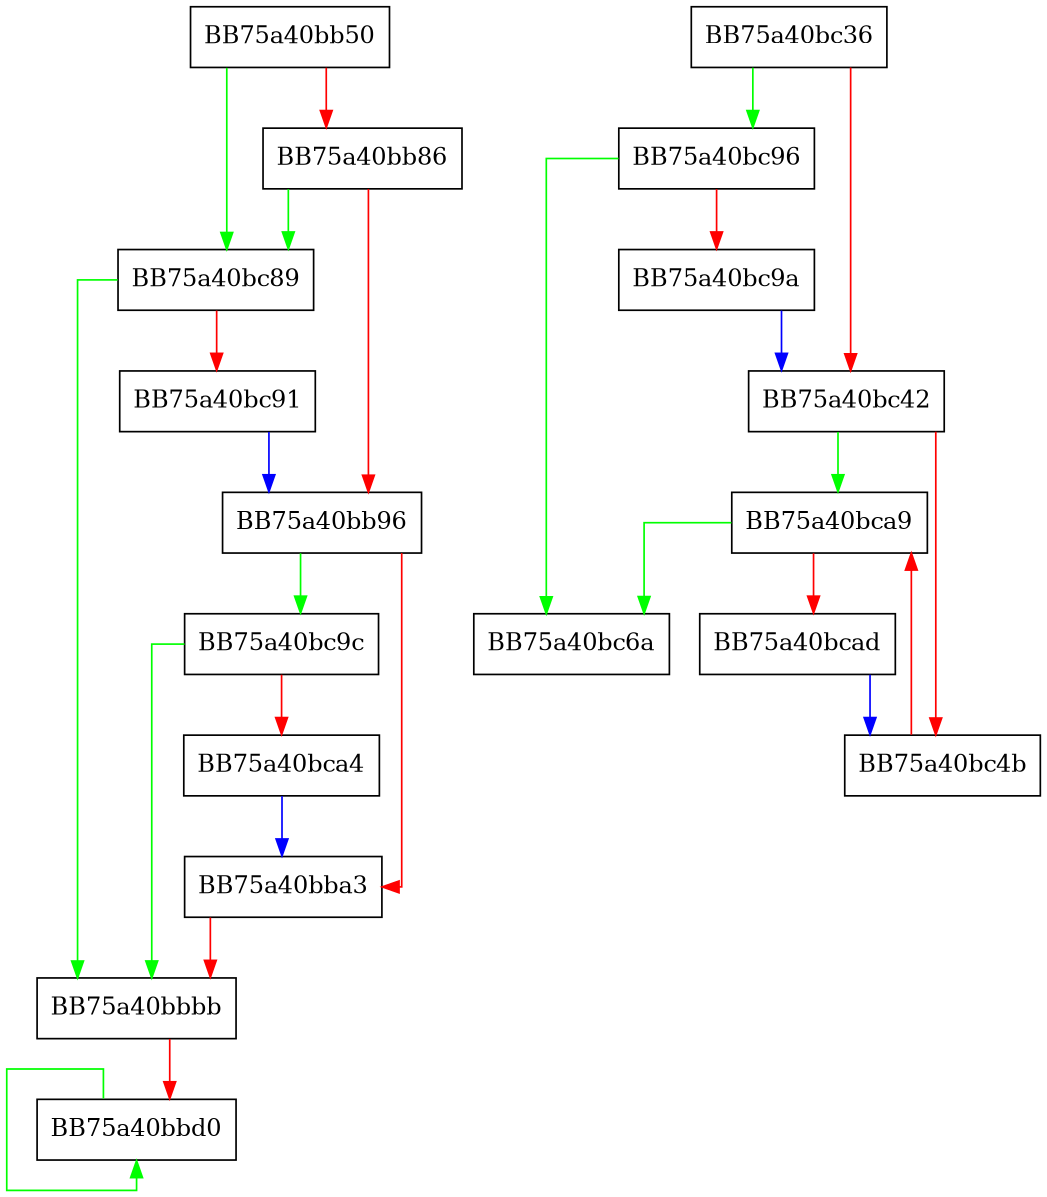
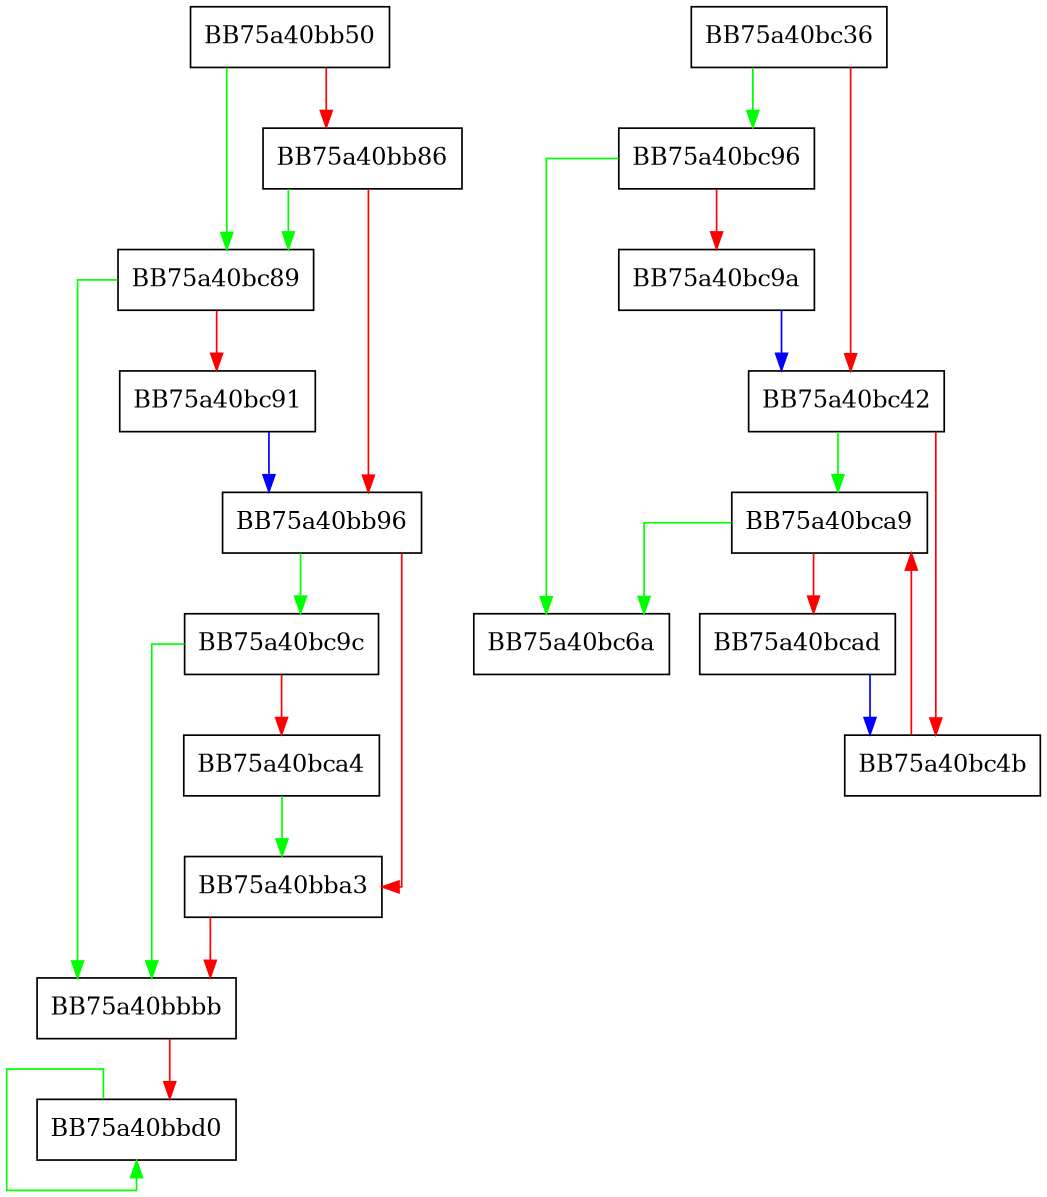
(282, 818) -> (282, 818)
